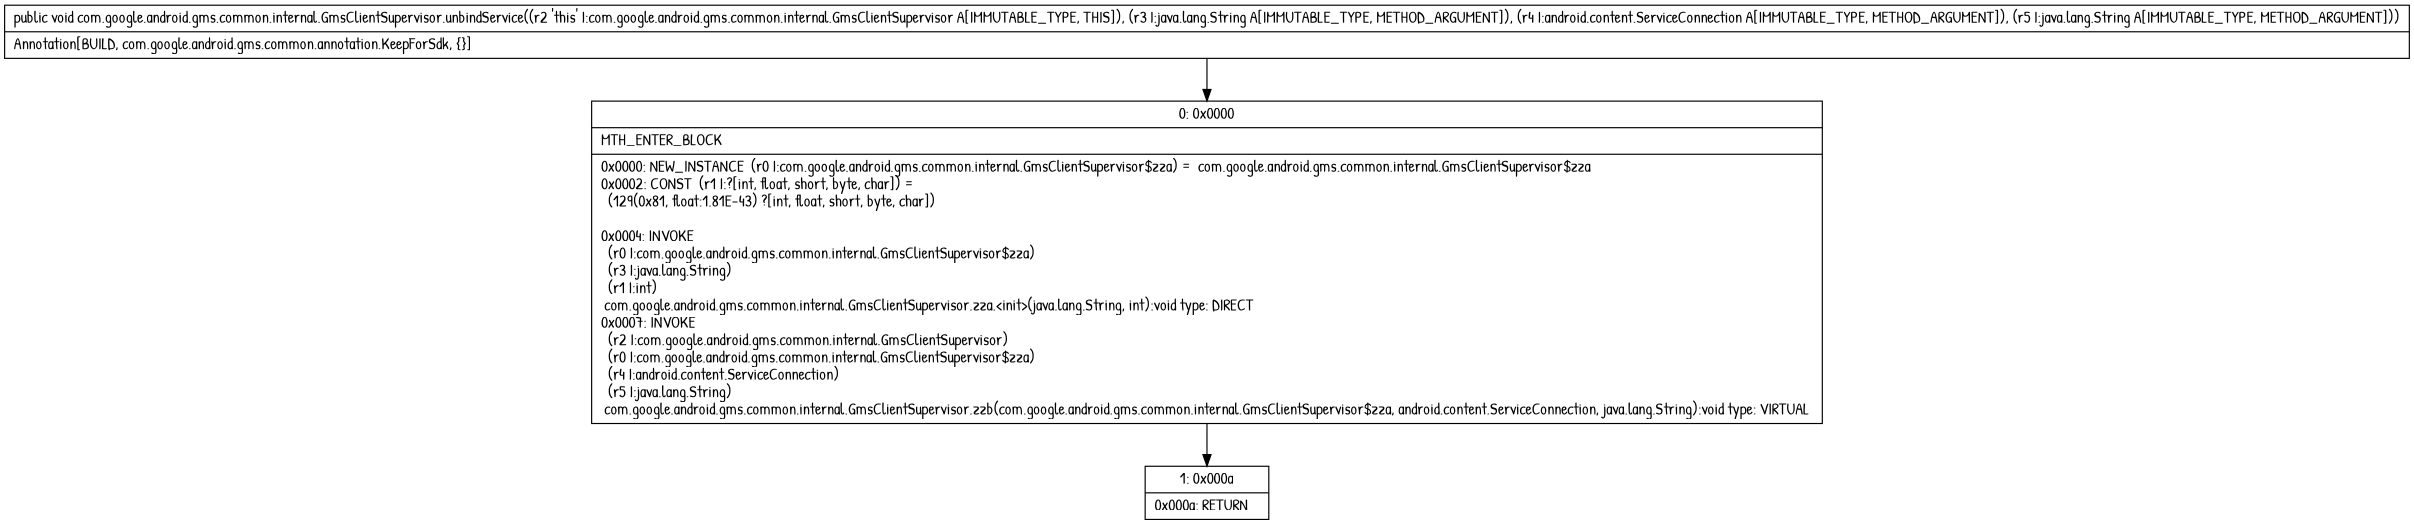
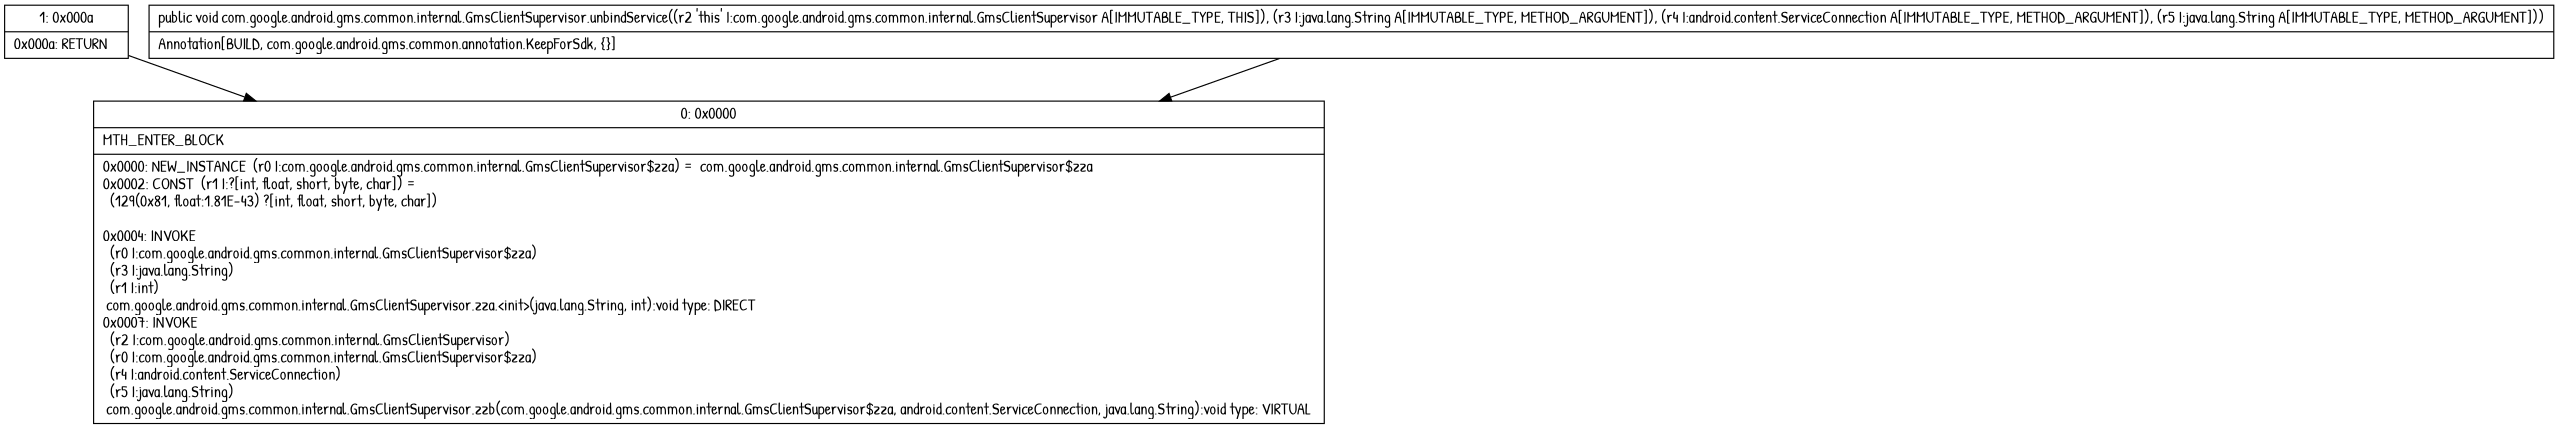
(1207, 439) -> (187, 76)
